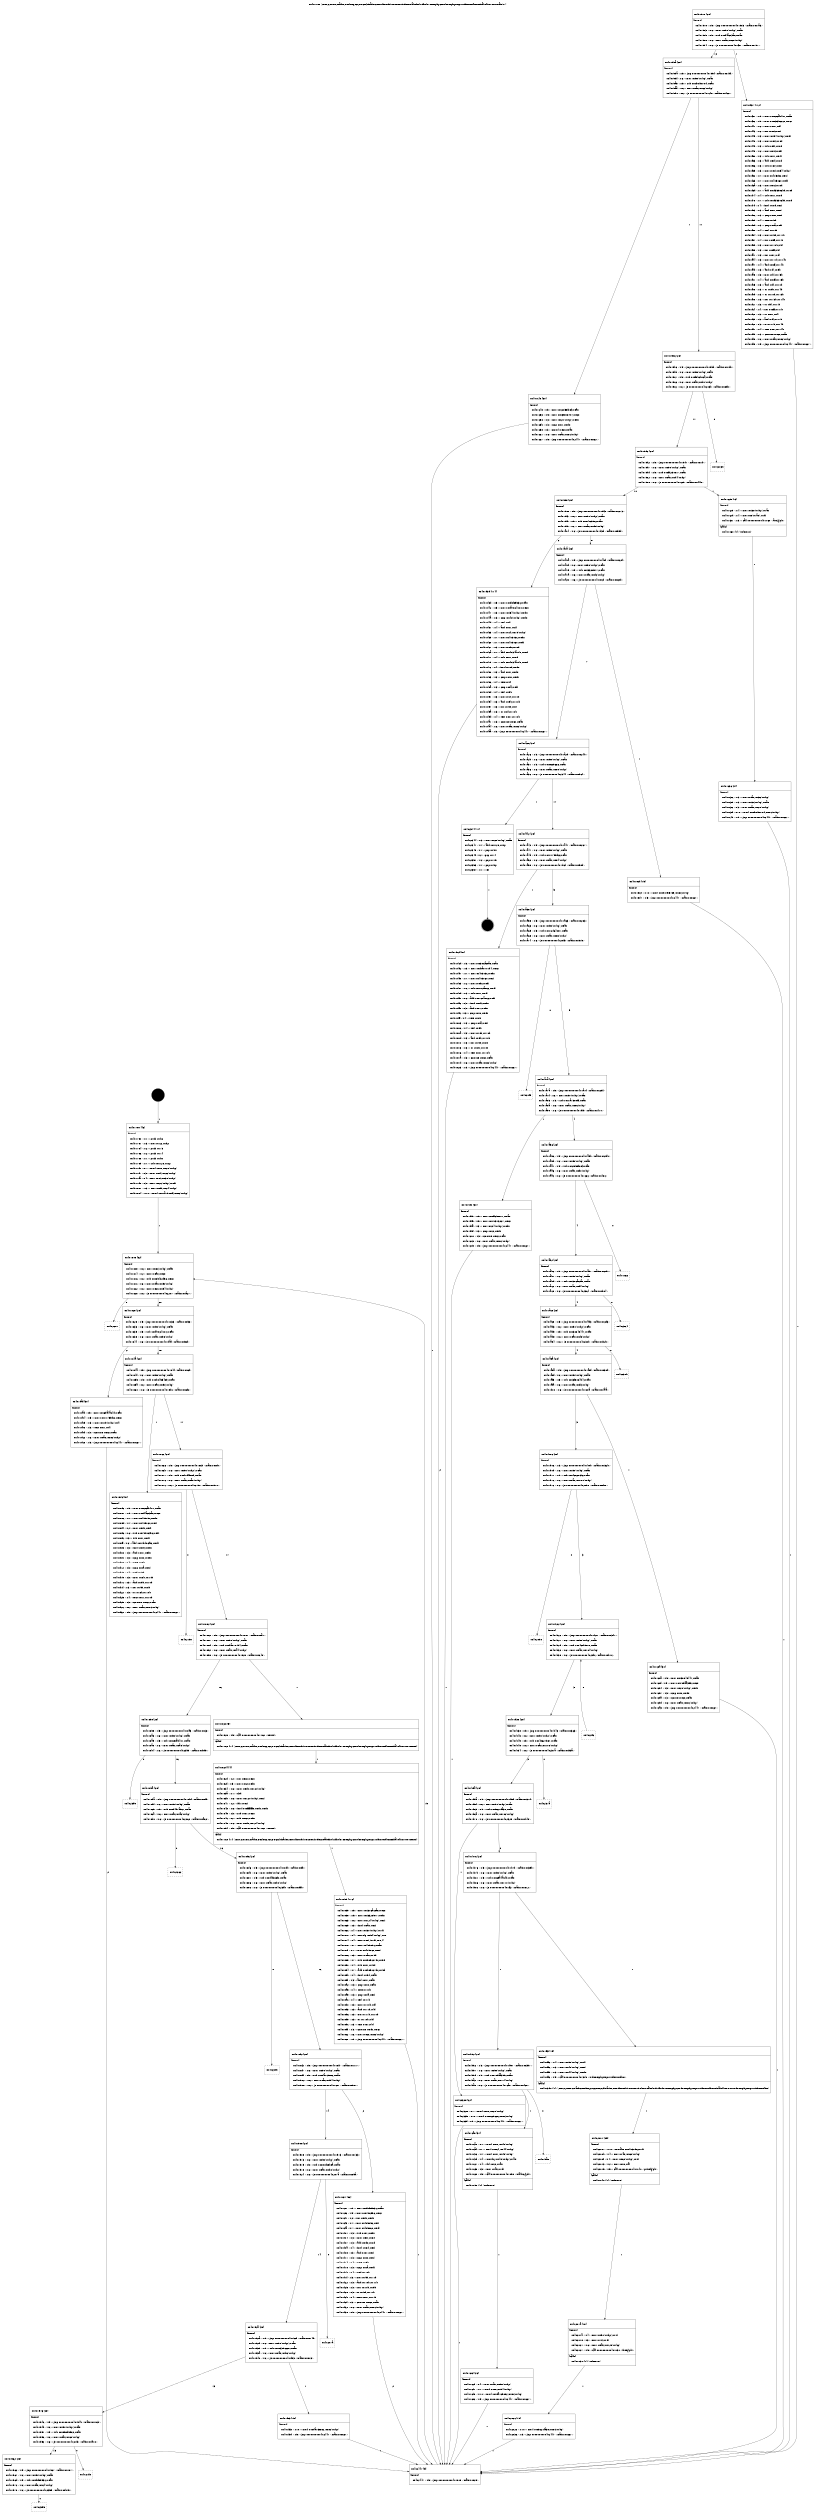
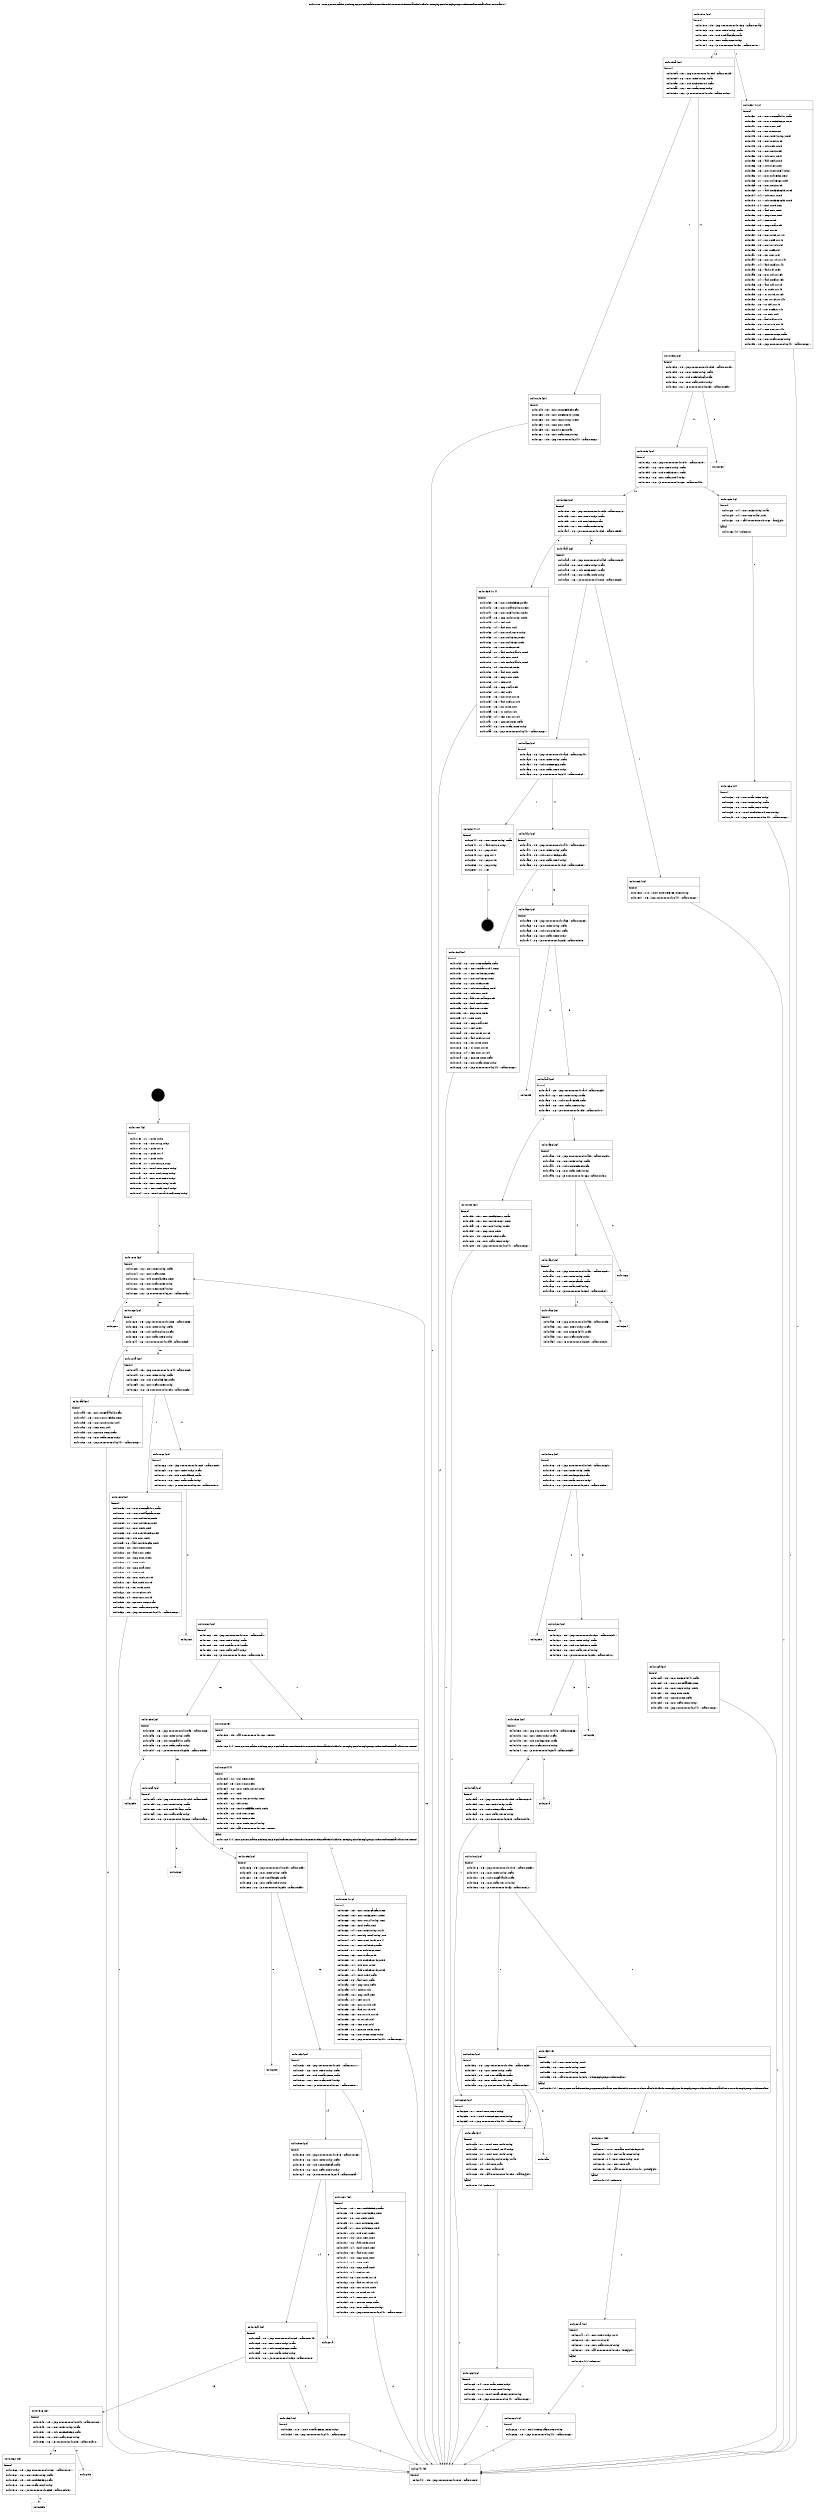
(576, 1374) -> none
(622, 1374) -> none
(209, 1554) -> none
(581, 1696) -> (587, 1694)
none -> (118, 2170)
